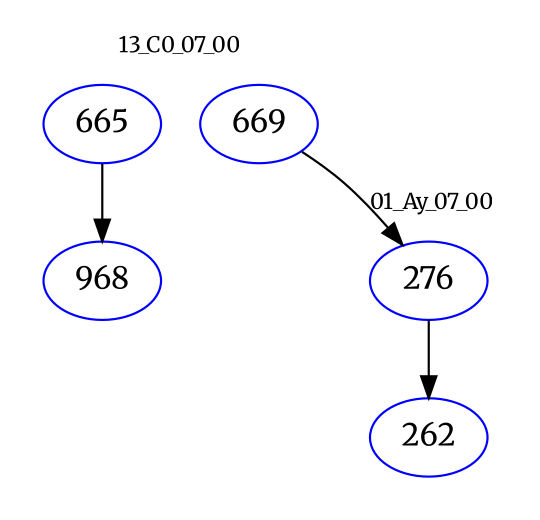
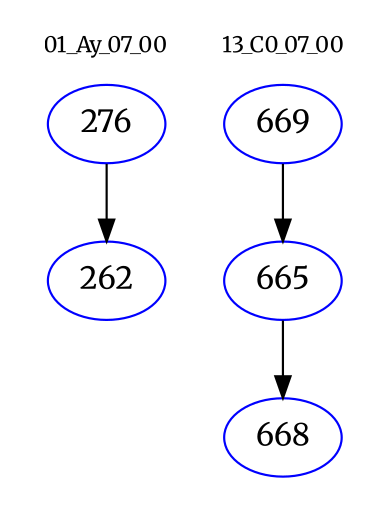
(366, 204) -> (283, 192)
(102, 281) -> (283, 437)
